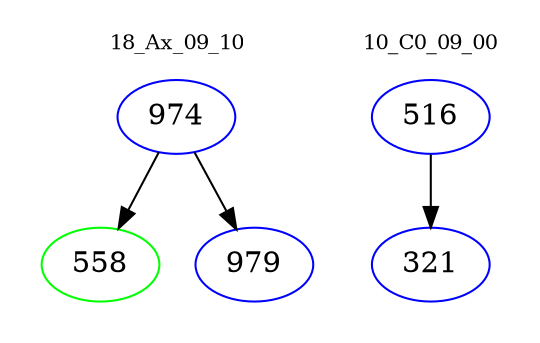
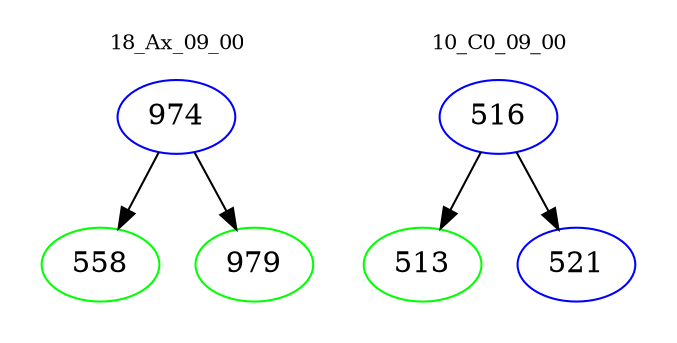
(177, 44) -> (177, 44)
(254, 265) -> (254, 265)
none -> (423, 265)
(431, 265) -> (576, 265)
